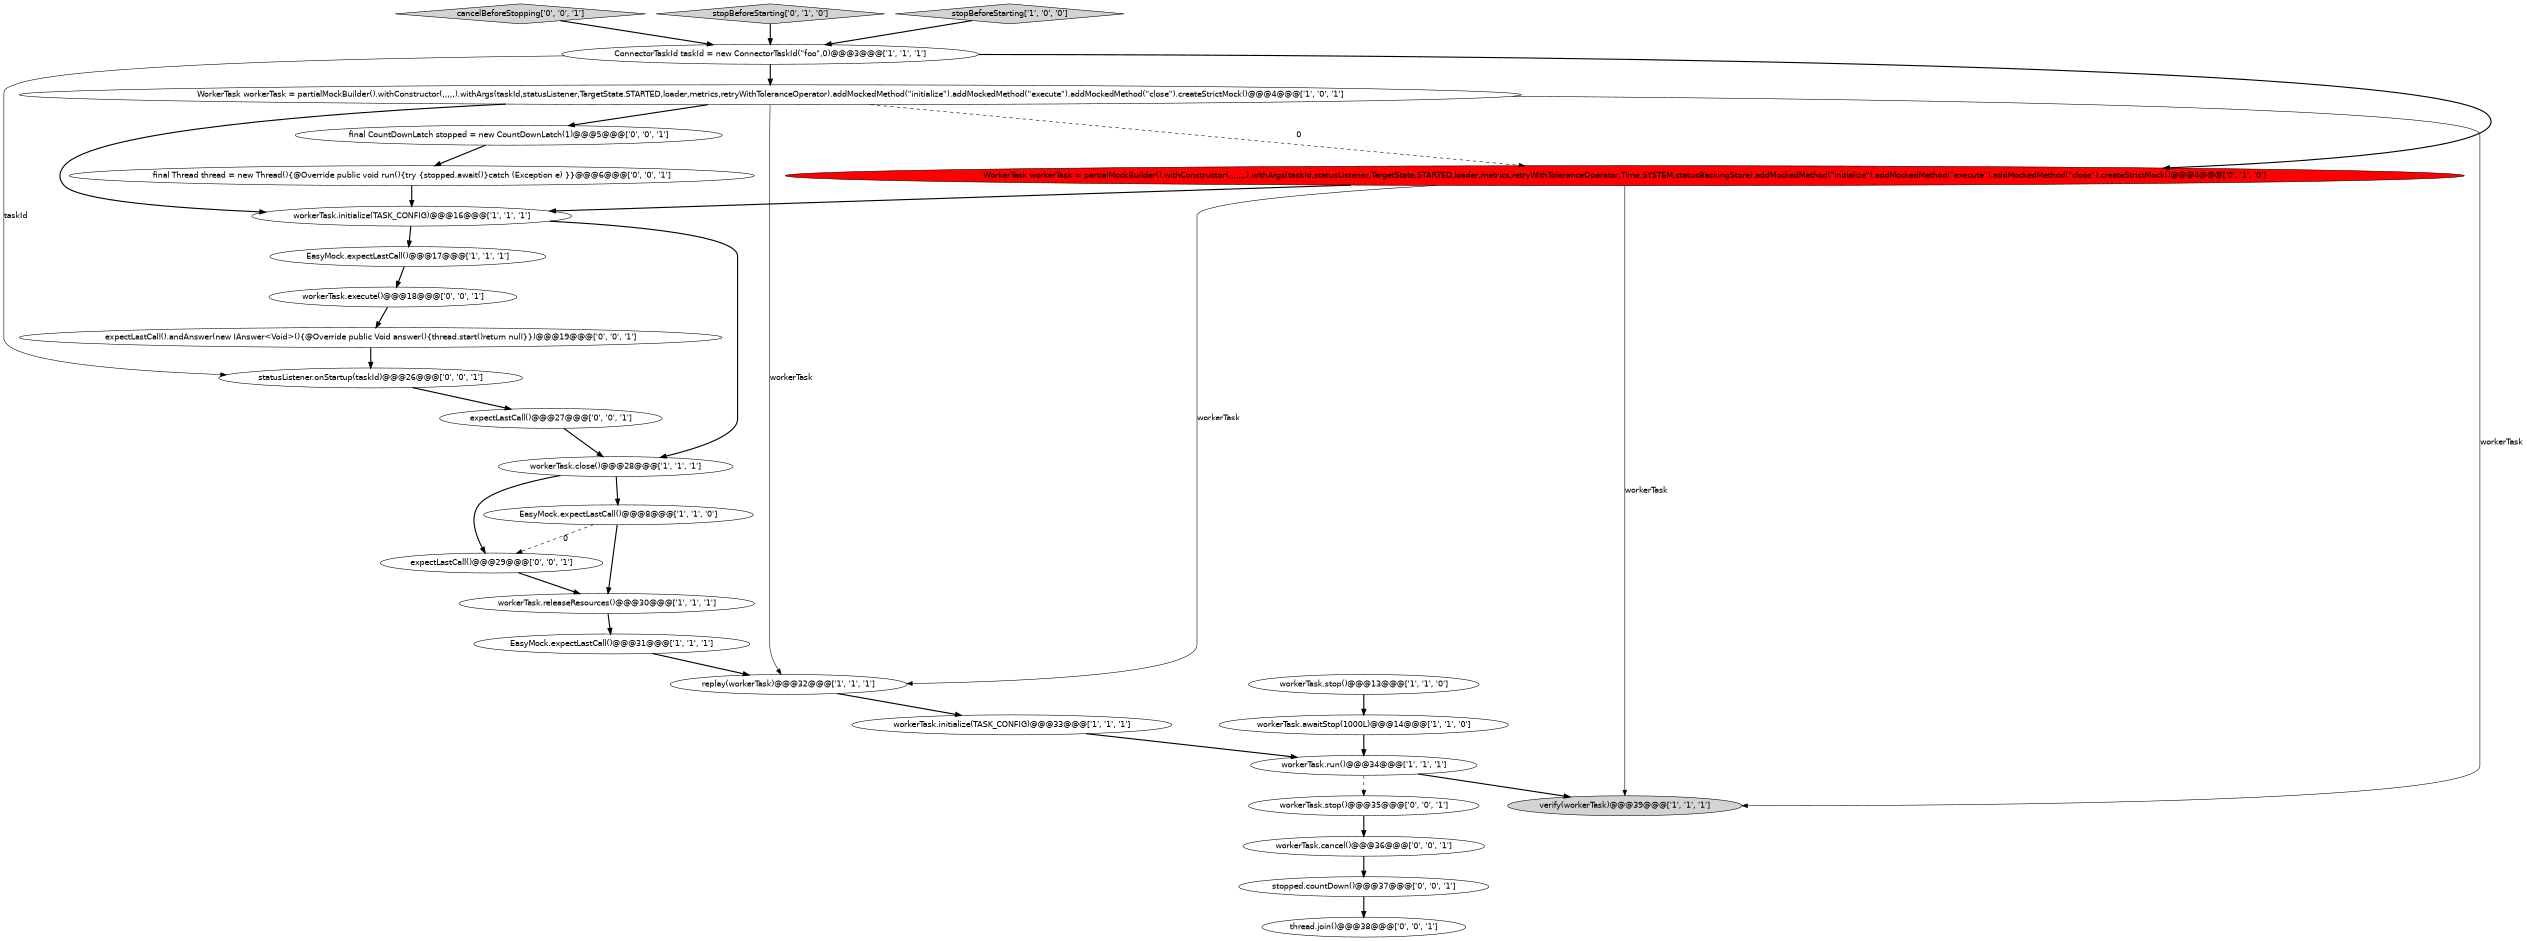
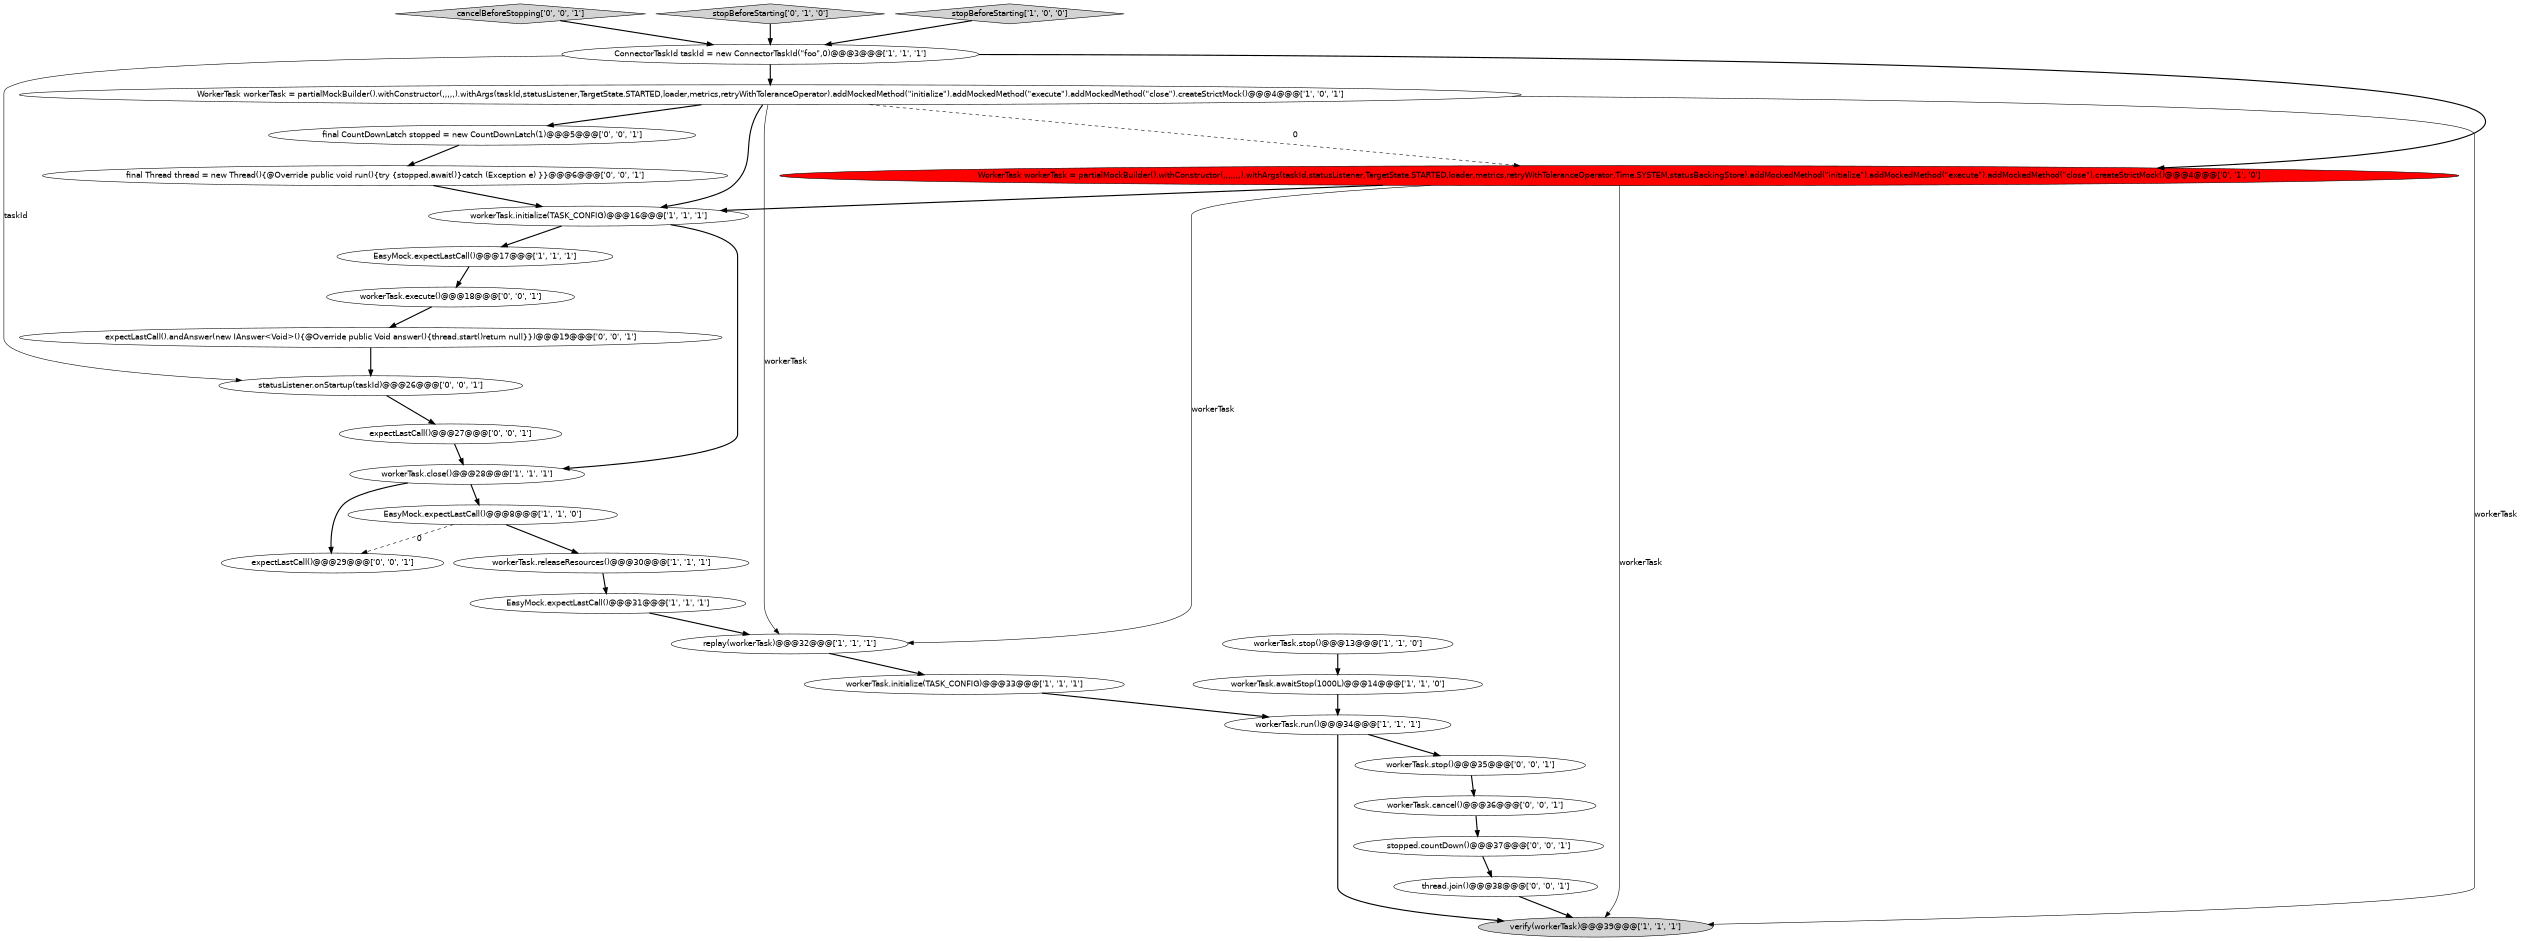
(546, 582) -> none
(1364, 783) -> (1401, 744)
none -> (1543, 906)
